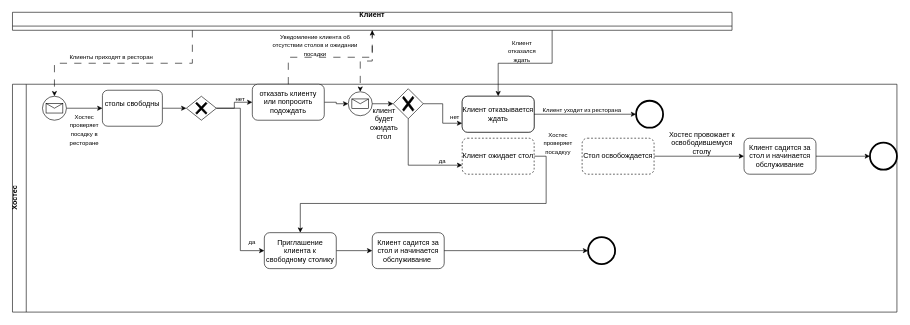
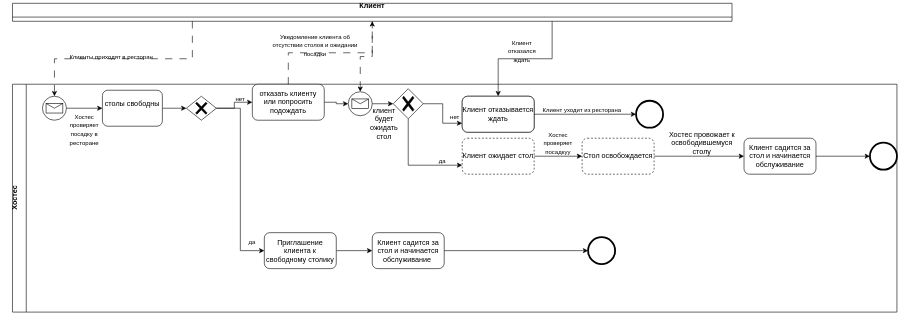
(372, 21) -> (372, 12)
(424, 204) -> (576, 156)
